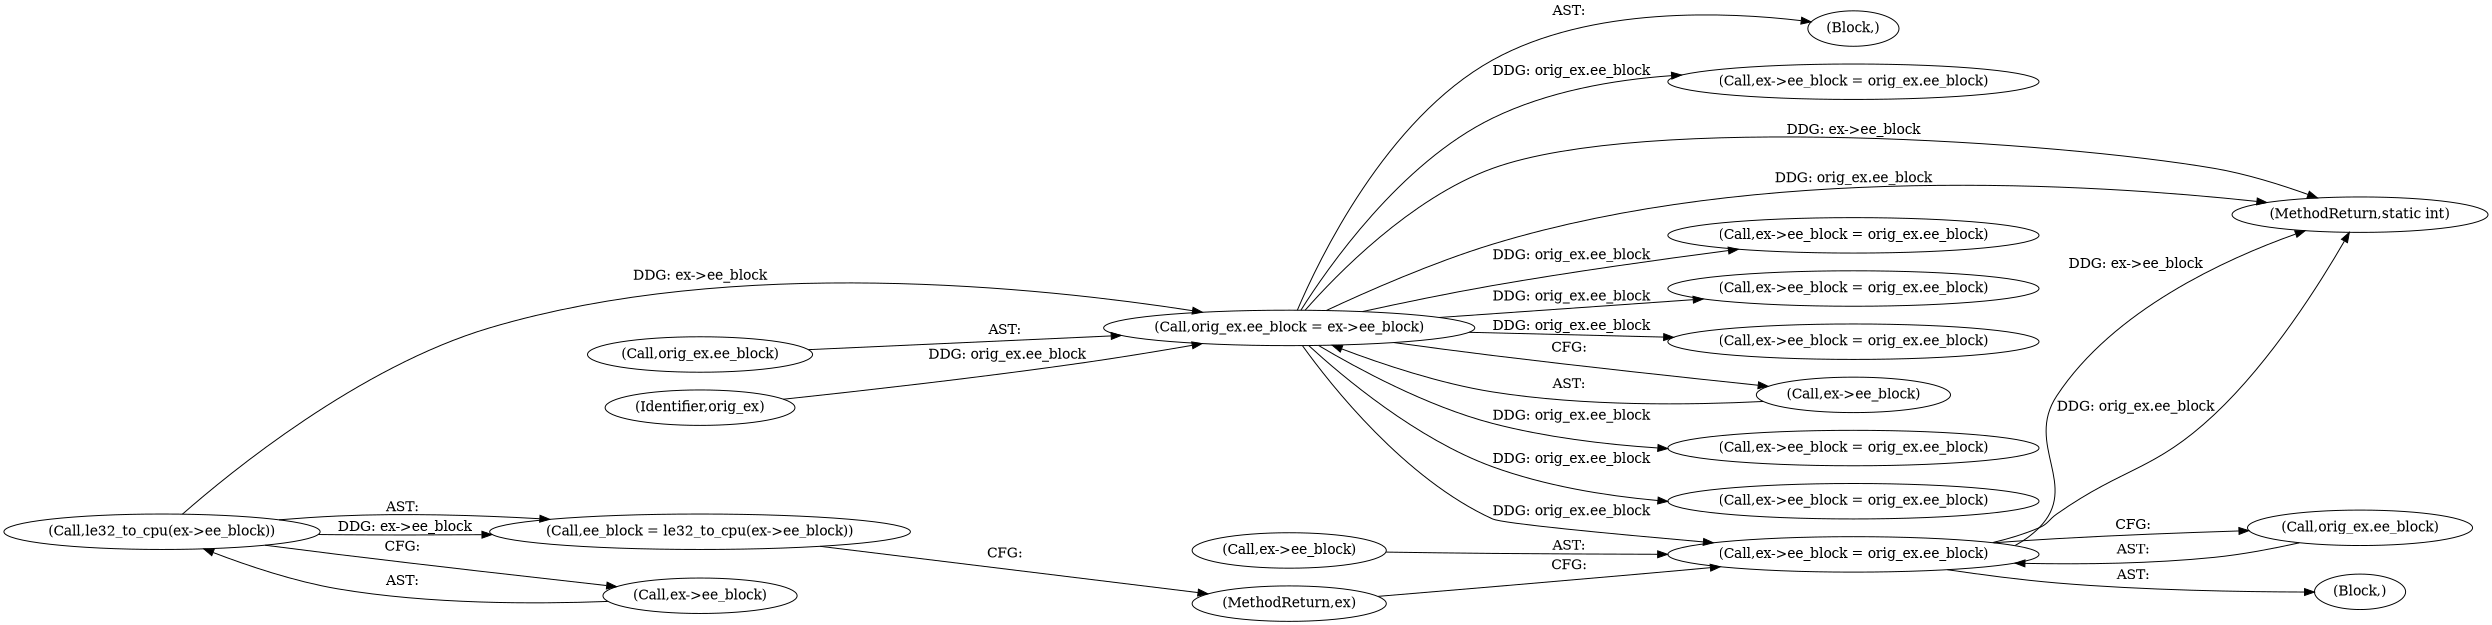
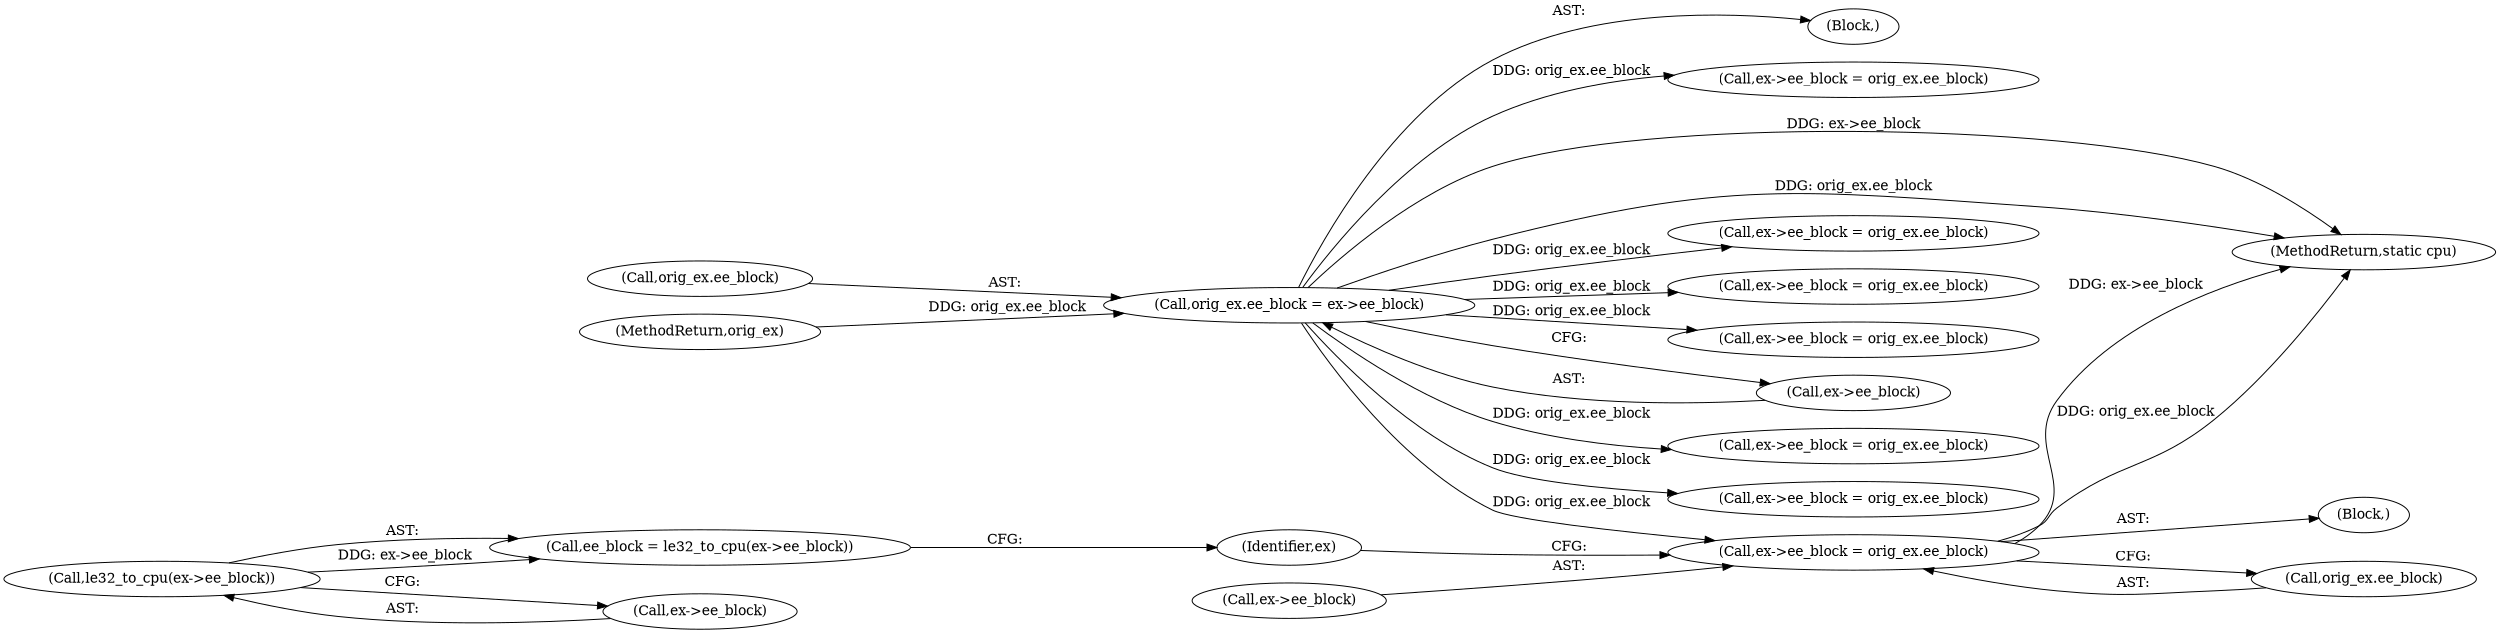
(2360, 215) -> (2364, 252)
(659, 294) -> none
(700, 408) -> (700, 332)
(1289, 604) -> (1289, 548)
